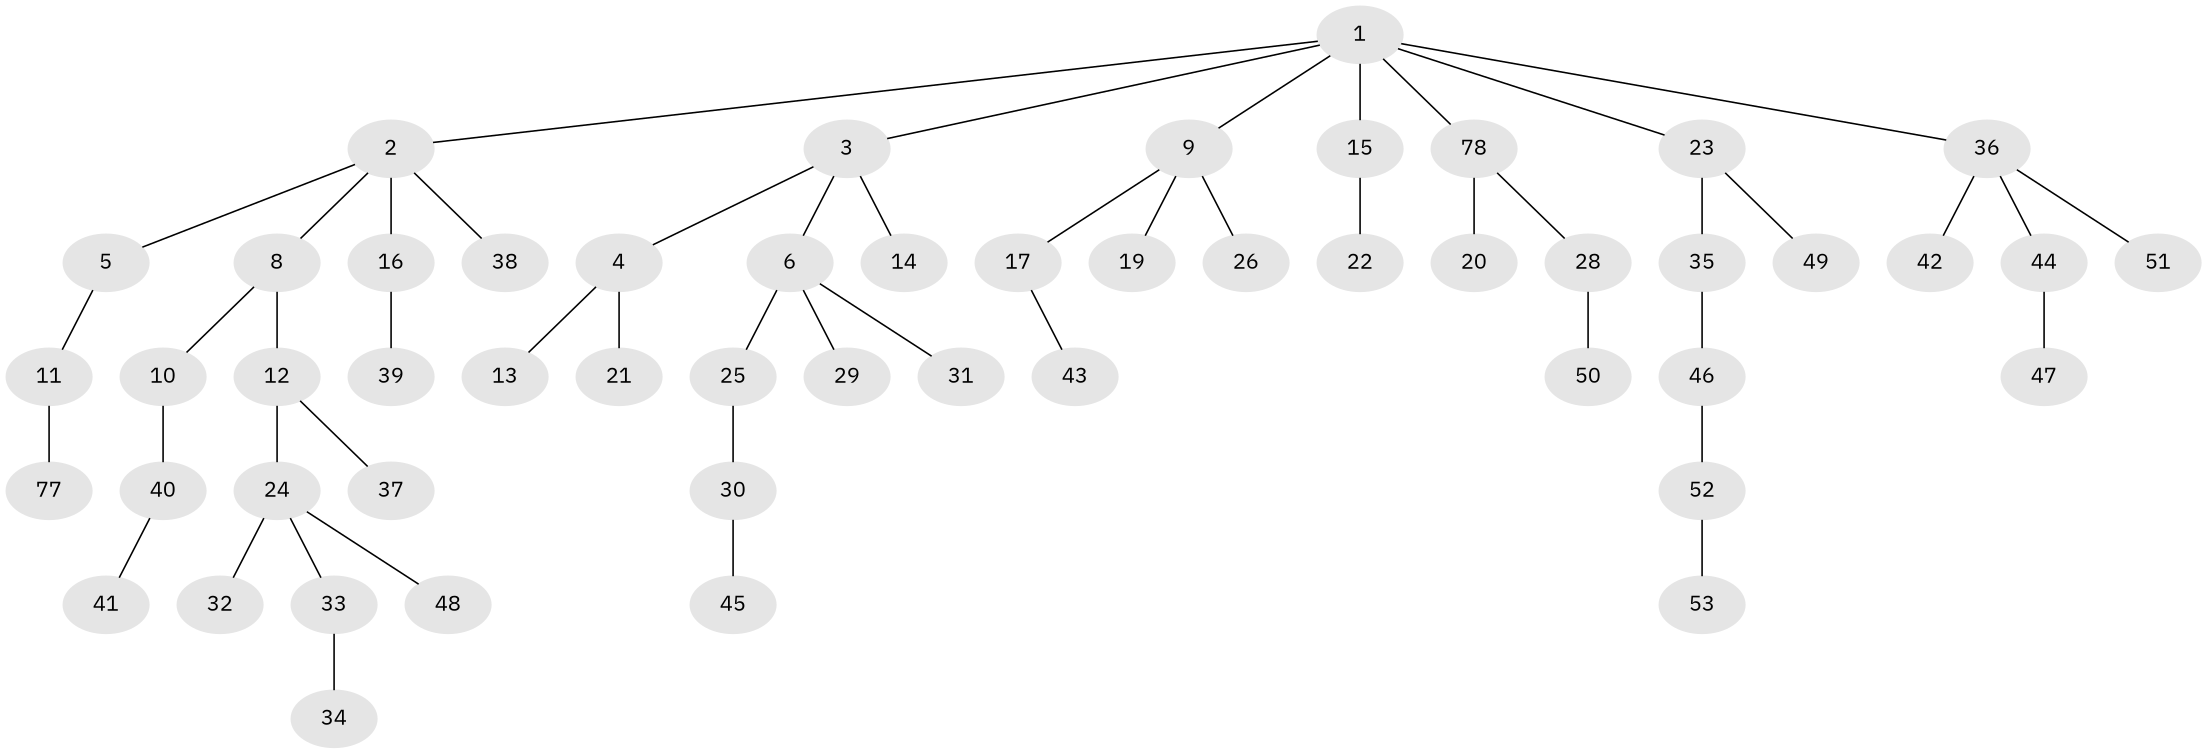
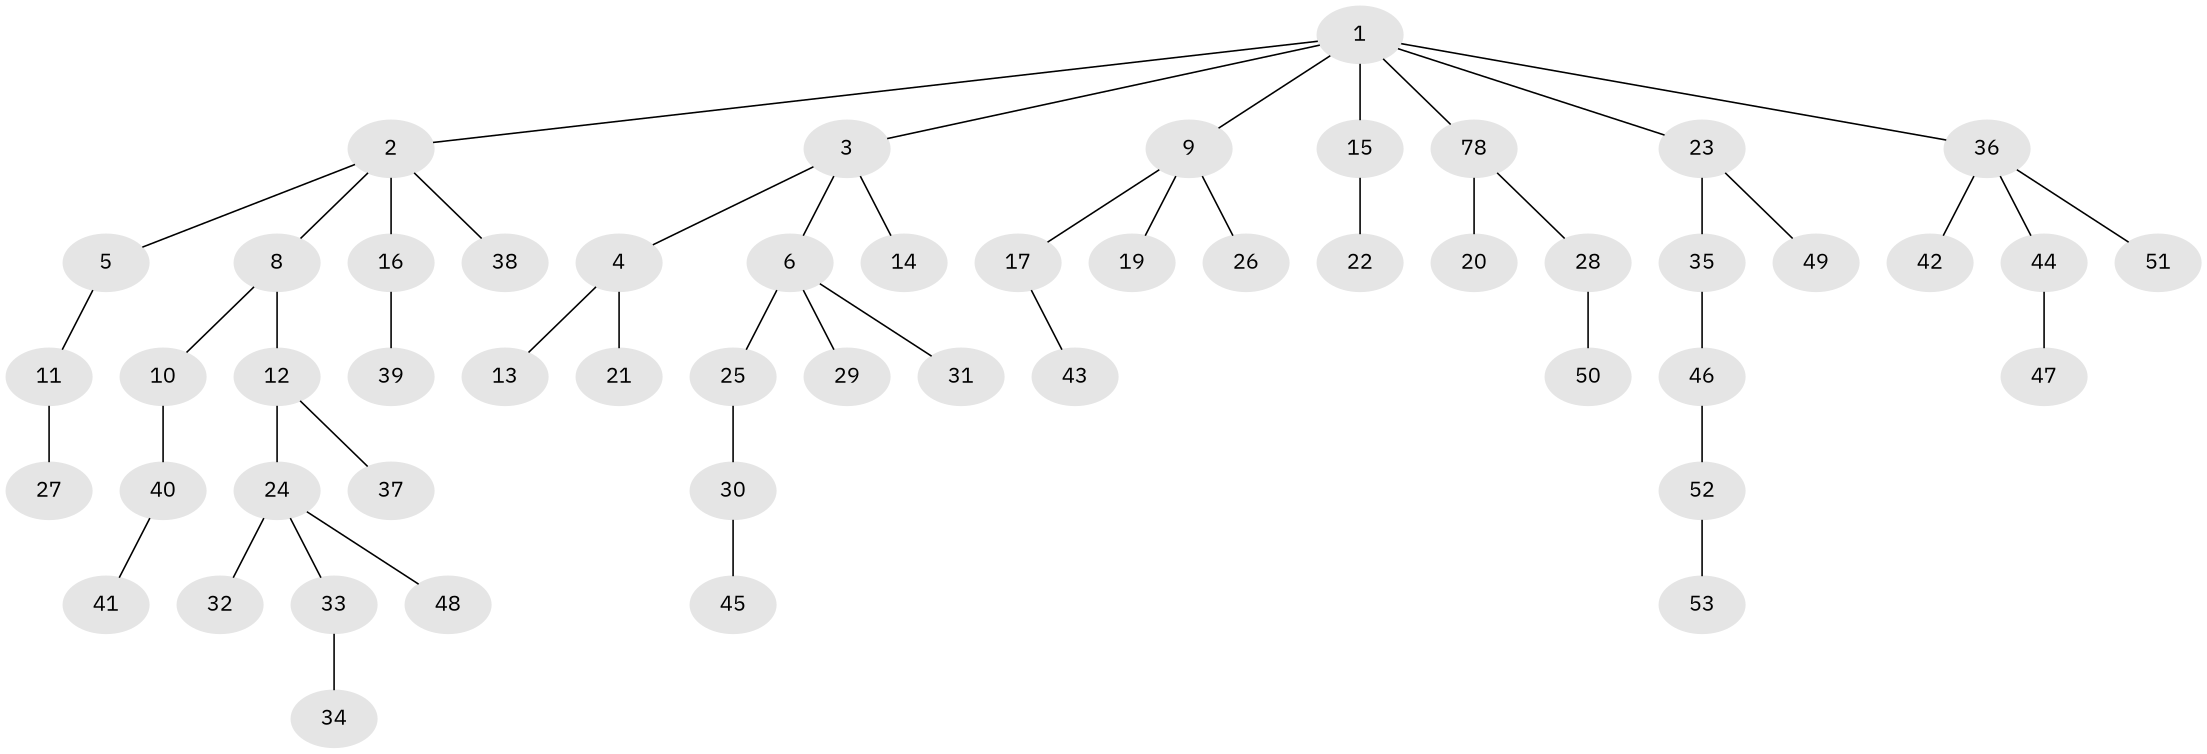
(49, 491) -> (49, 491)
